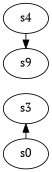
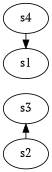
(26, 64) -> (26, 64)
(26, 154) -> (26, 154)
